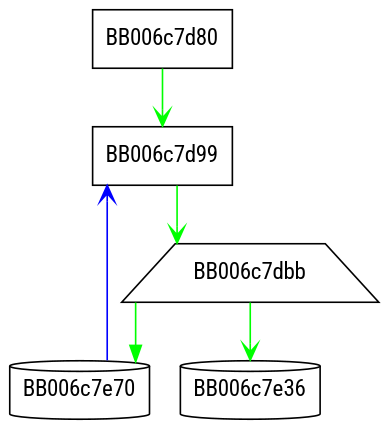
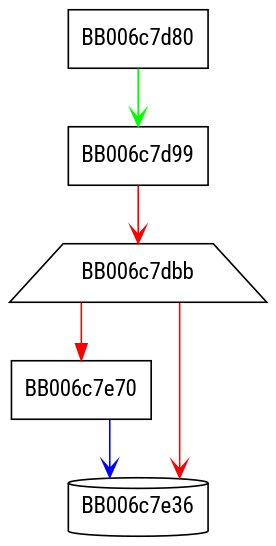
(177, 206) -> (138, 206)
(107, 281) -> (110, 440)
(250, 323) -> (180, 382)
(136, 324) -> (81, 323)
(80, 390) -> (81, 390)
